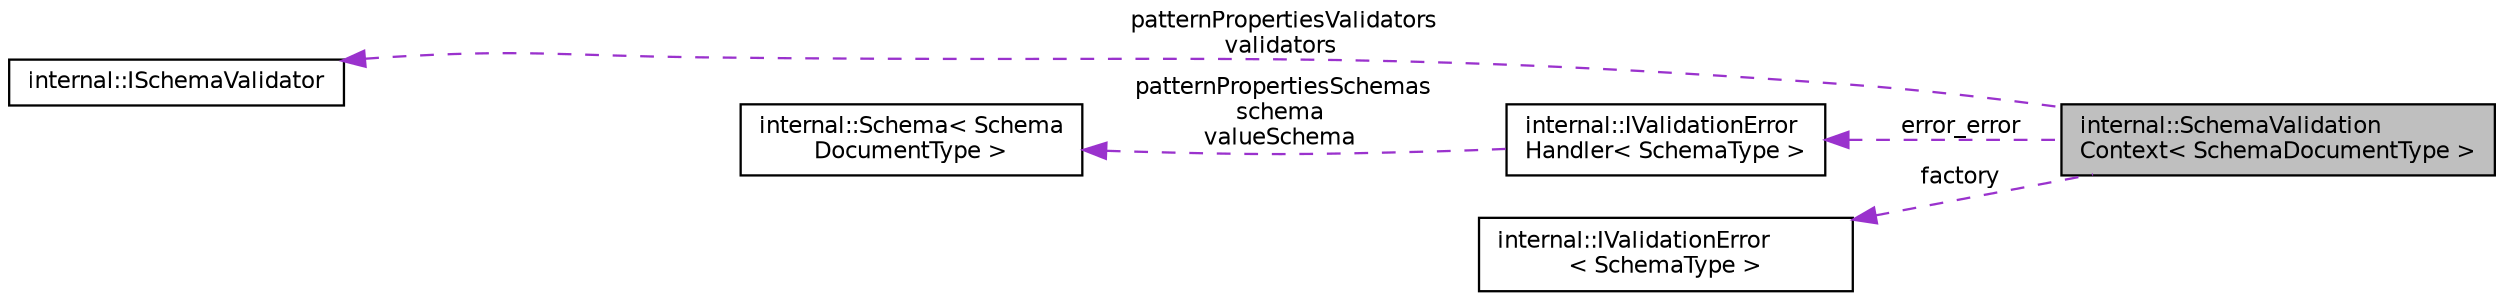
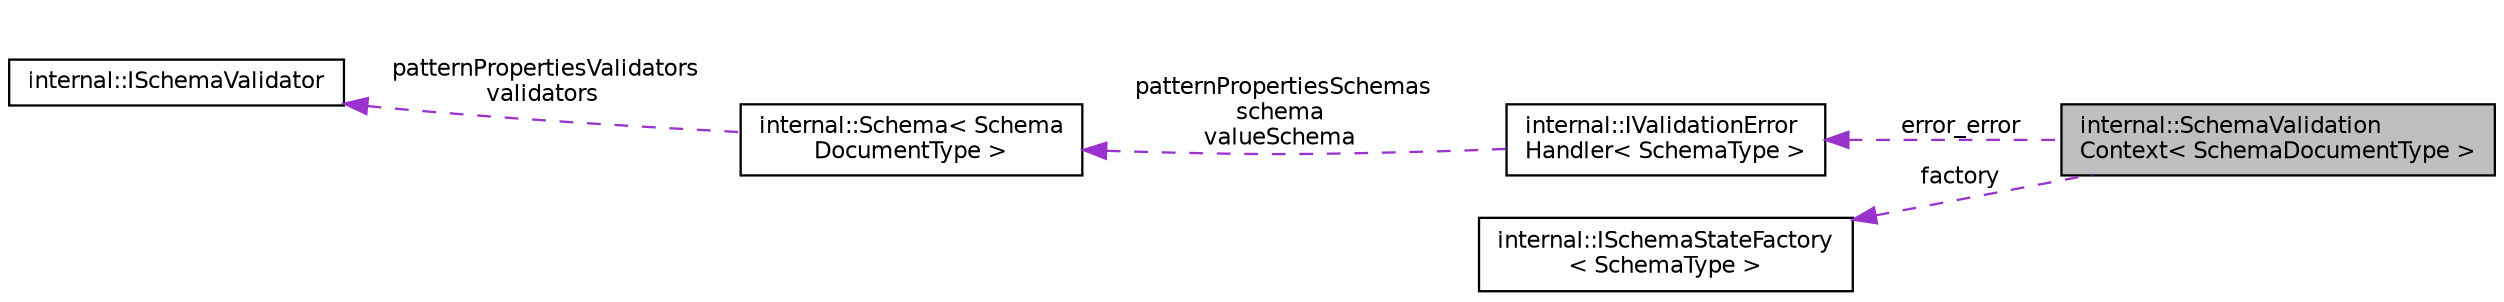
(1214, 59) -> (554, 121)
(1666, 255) -> (1666, 255)
